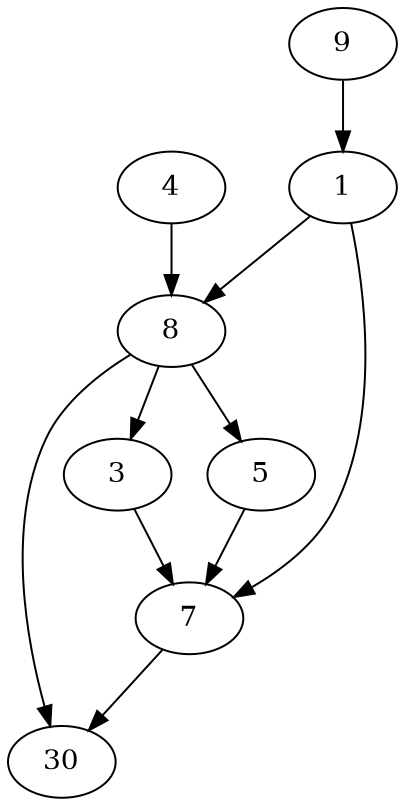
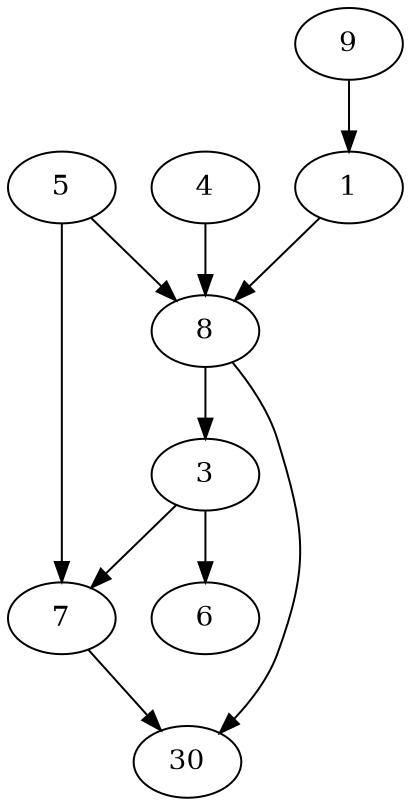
(211, 394) -> (126, 252)
(360, 425) -> none
none -> (205, 618)
